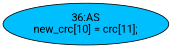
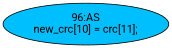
(86, 24) -> (86, 24)
